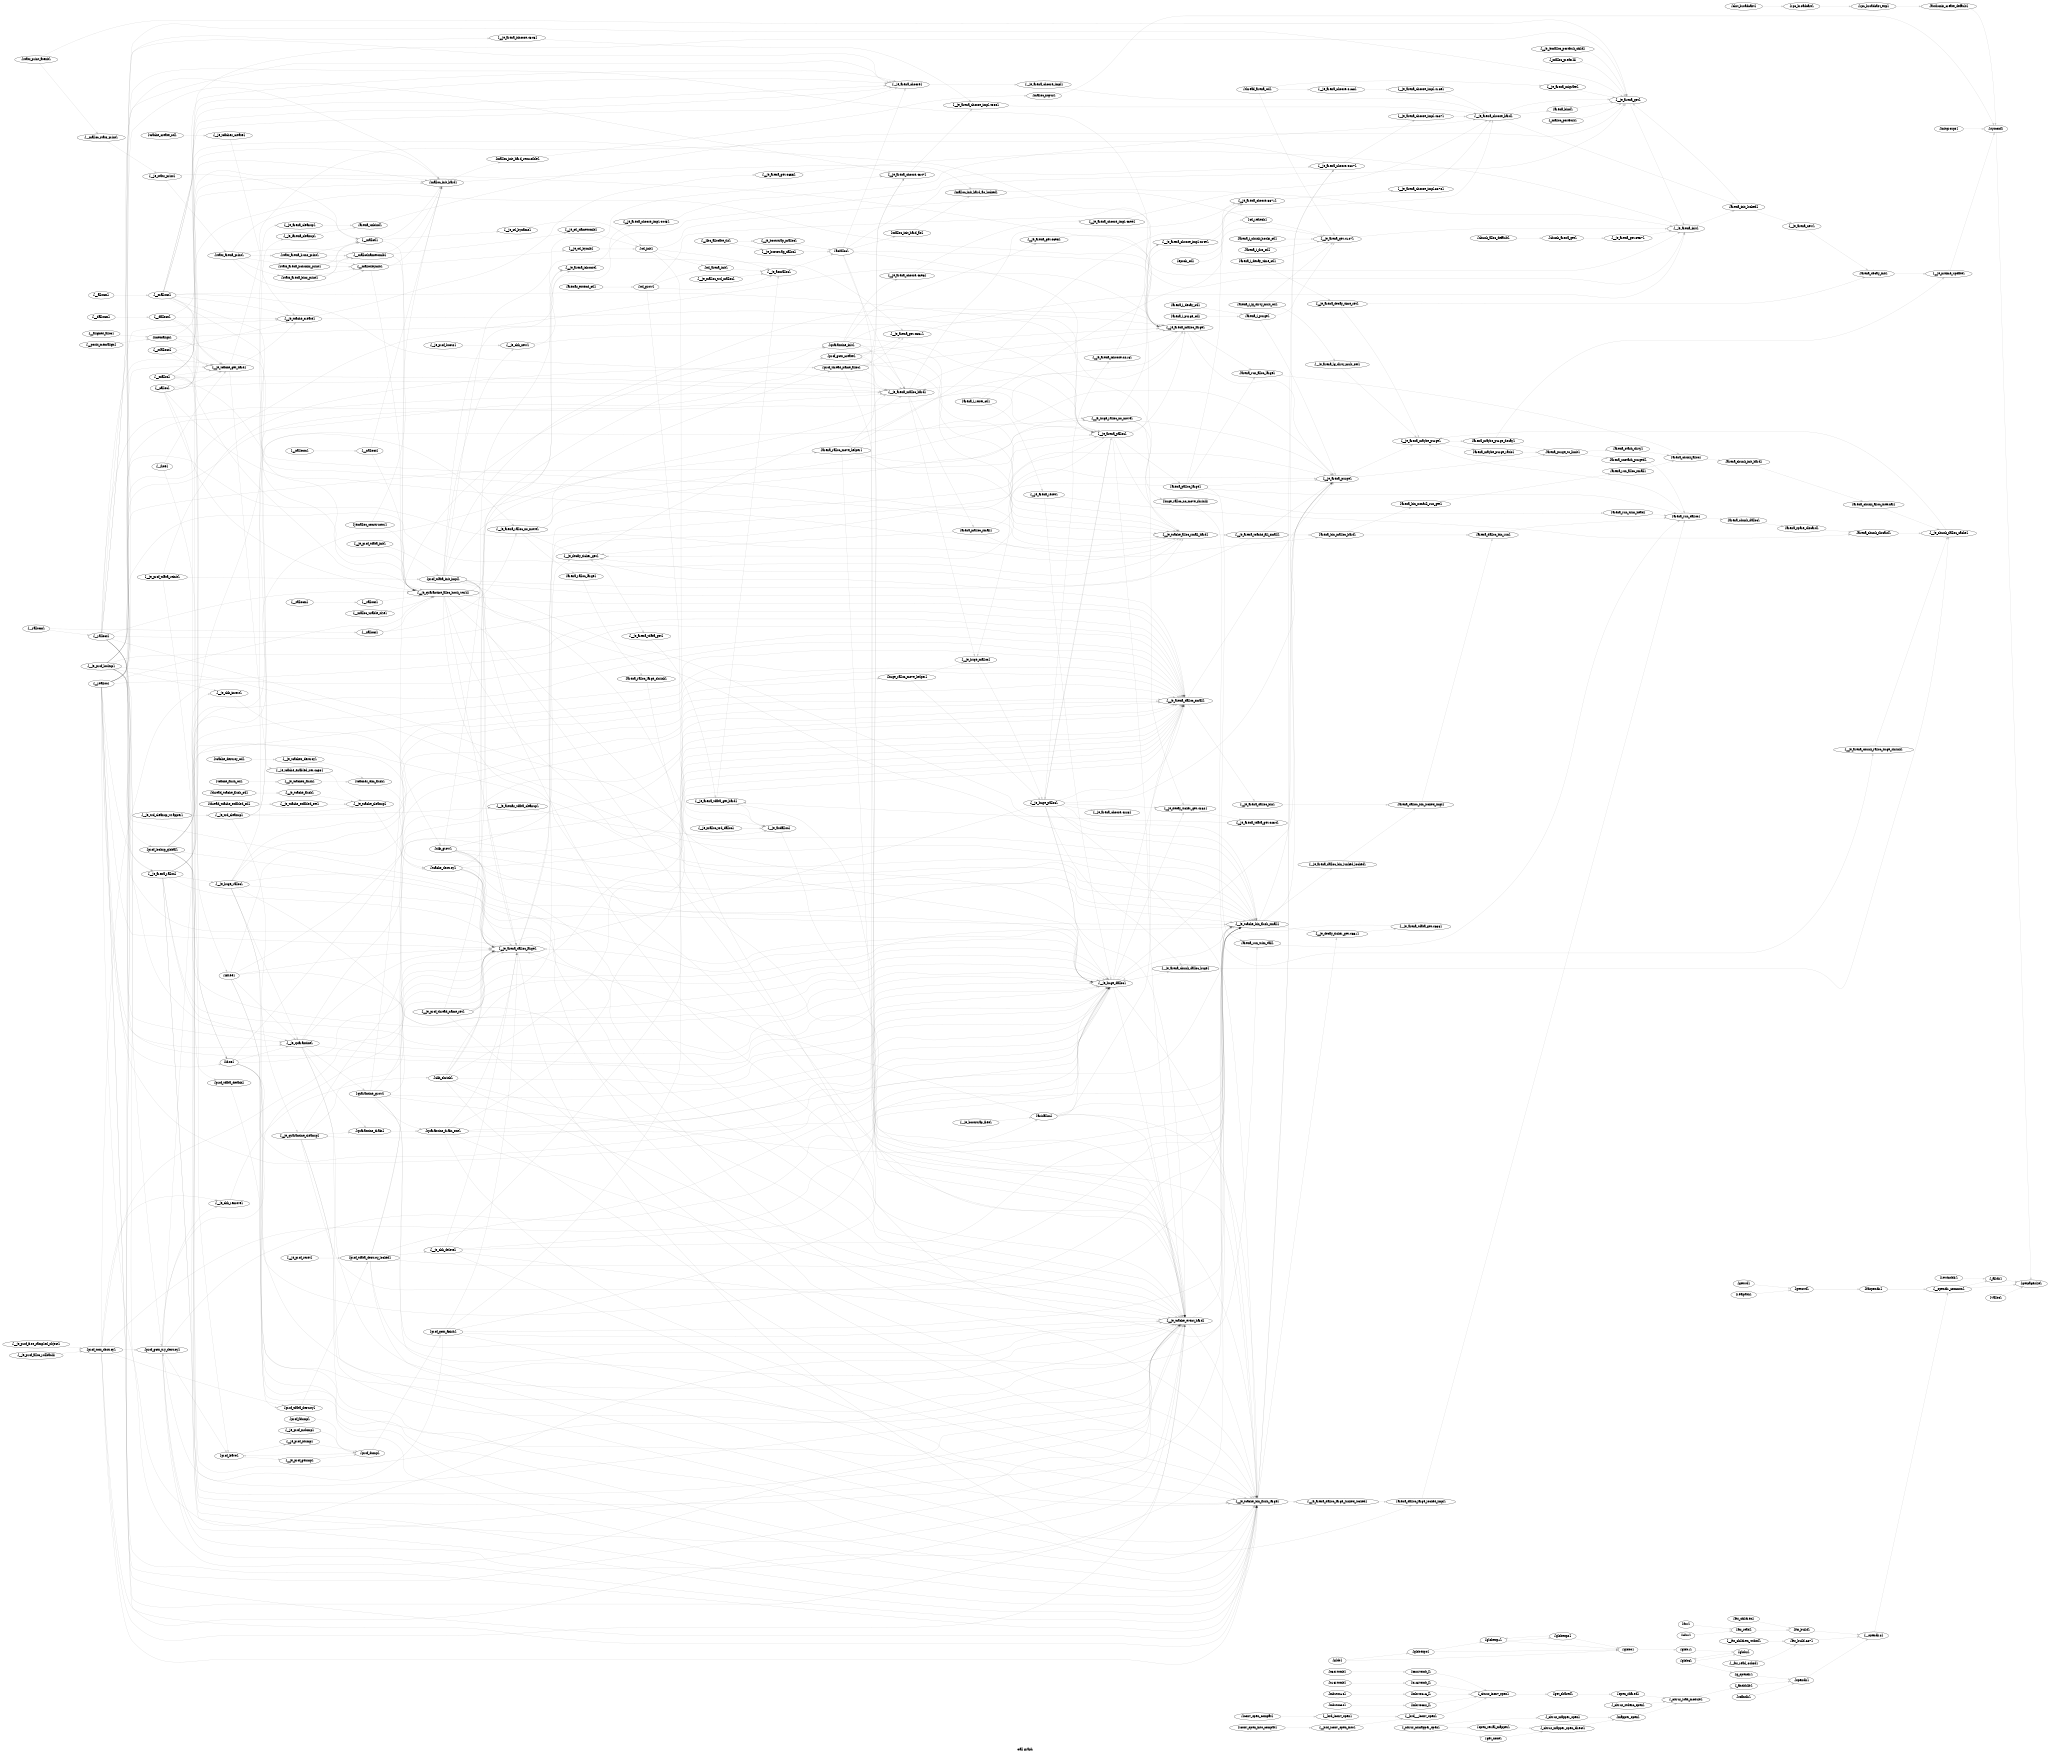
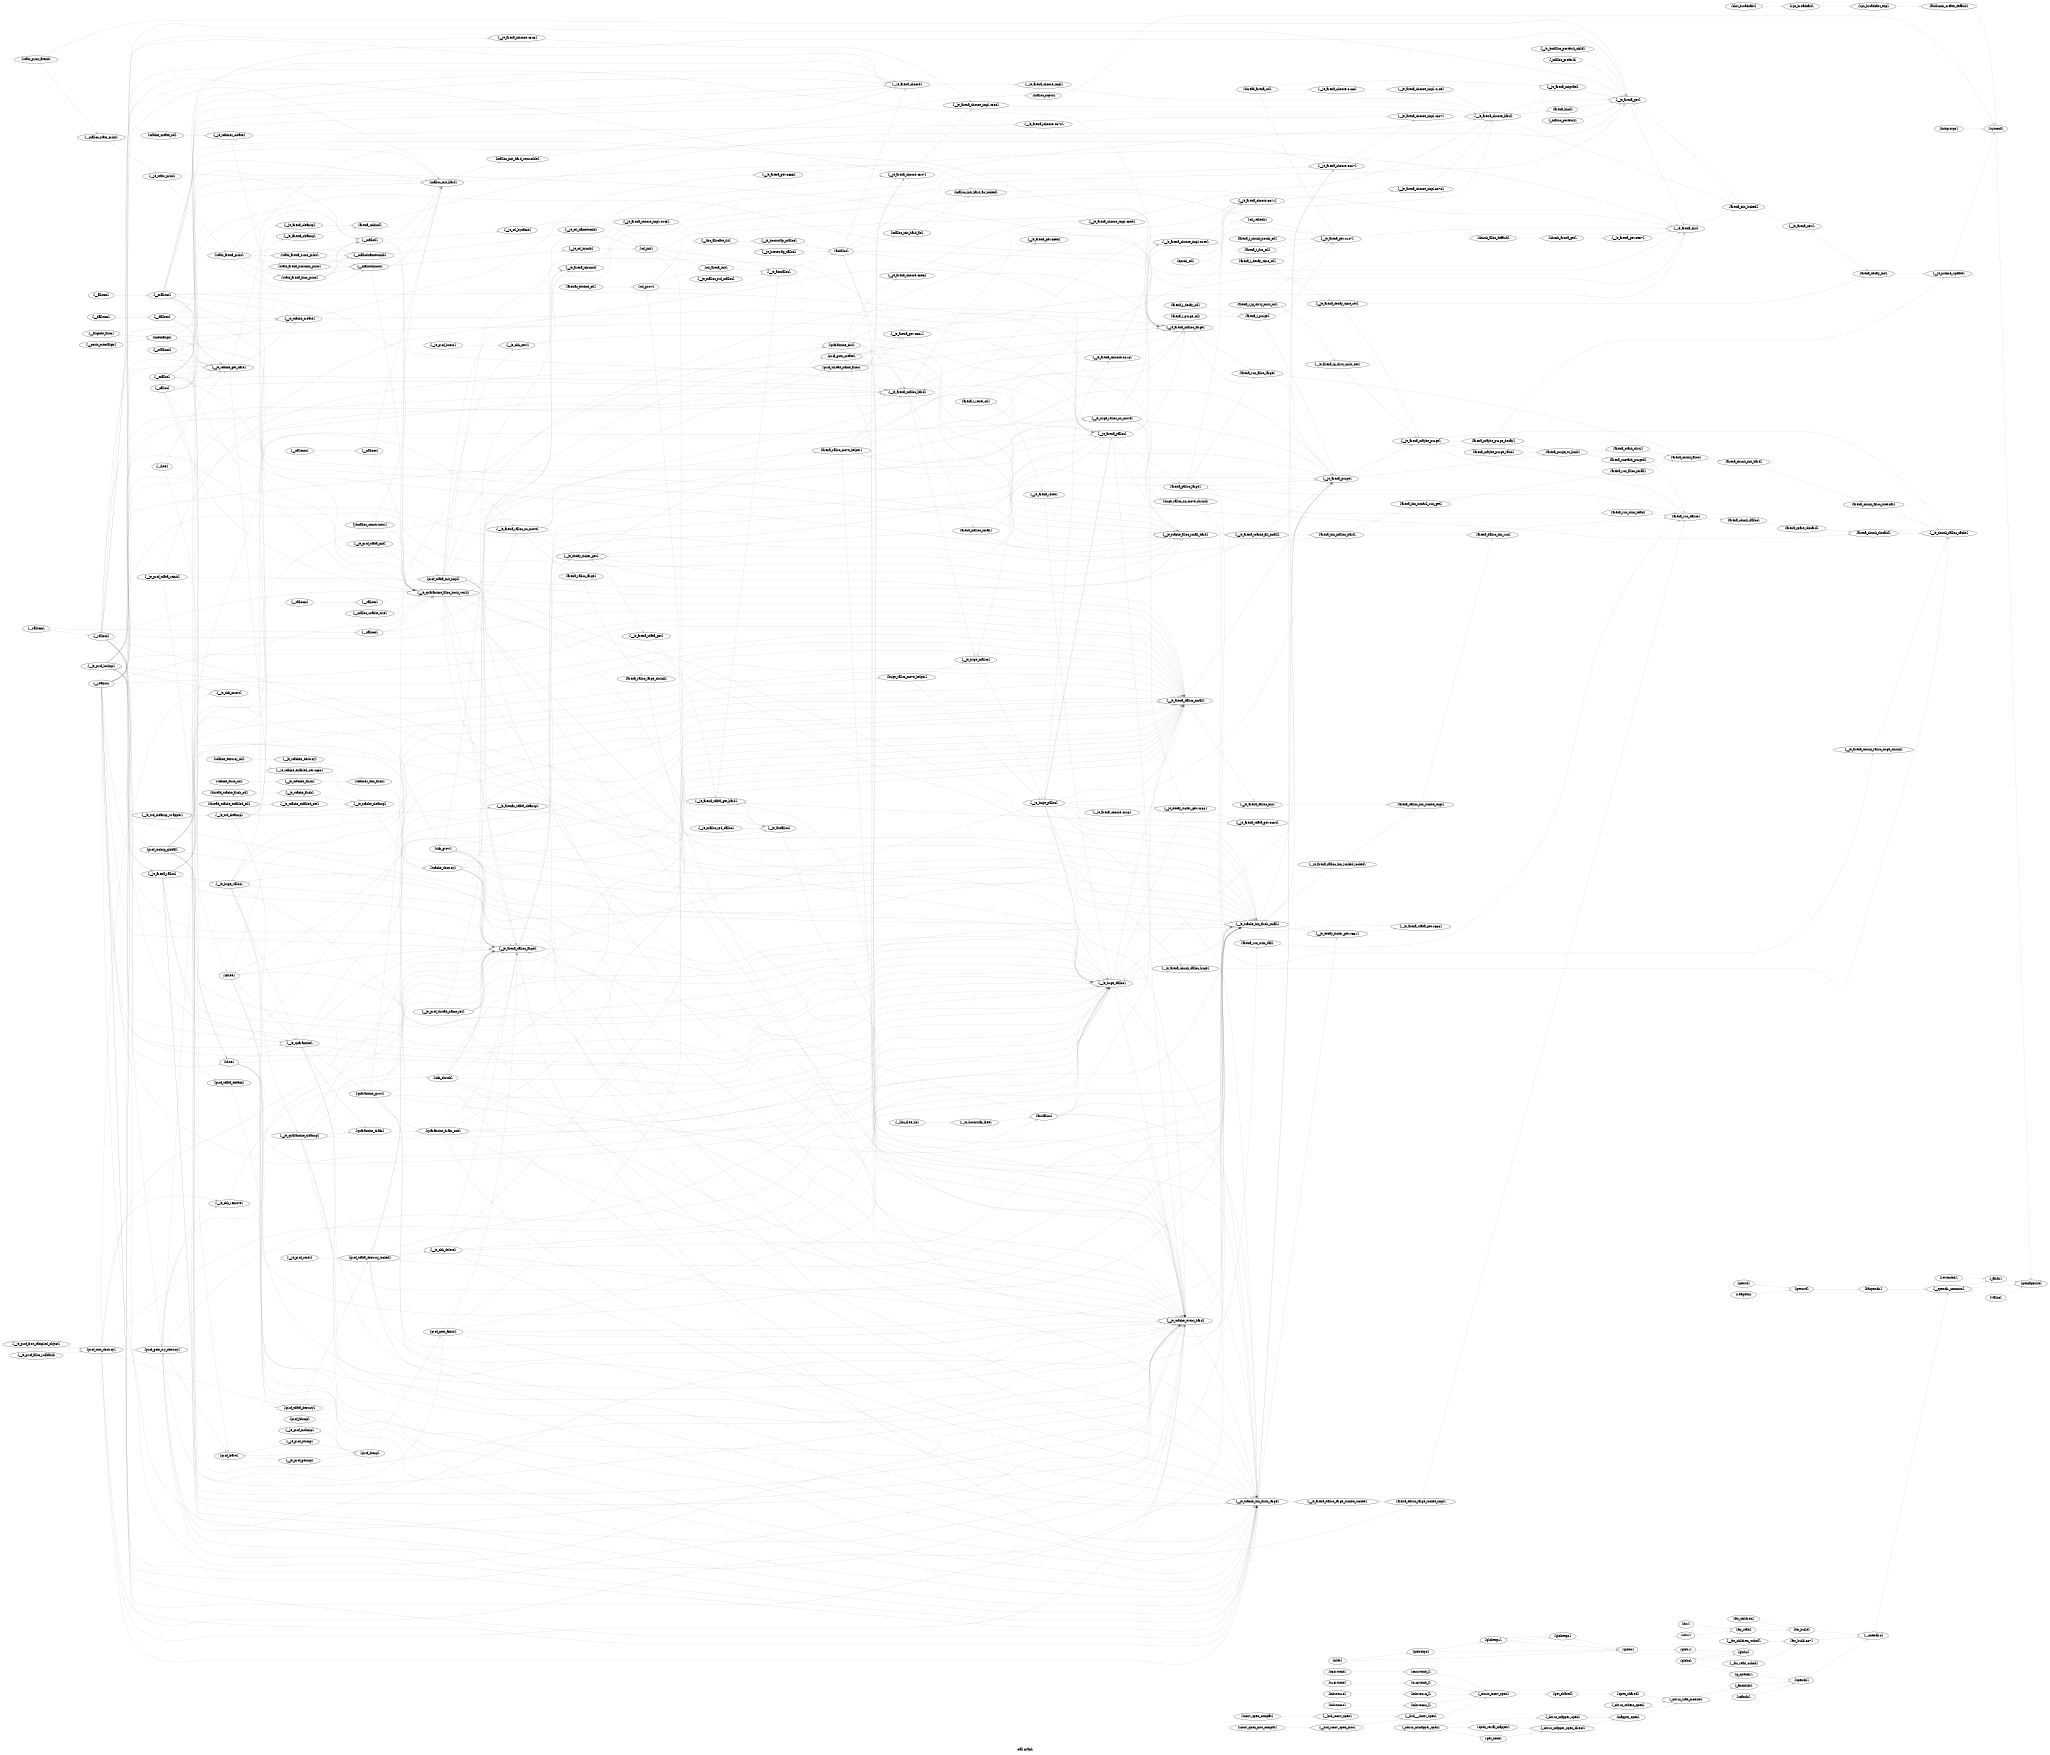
none -> (1044, 124)
none -> (907, 1123)
